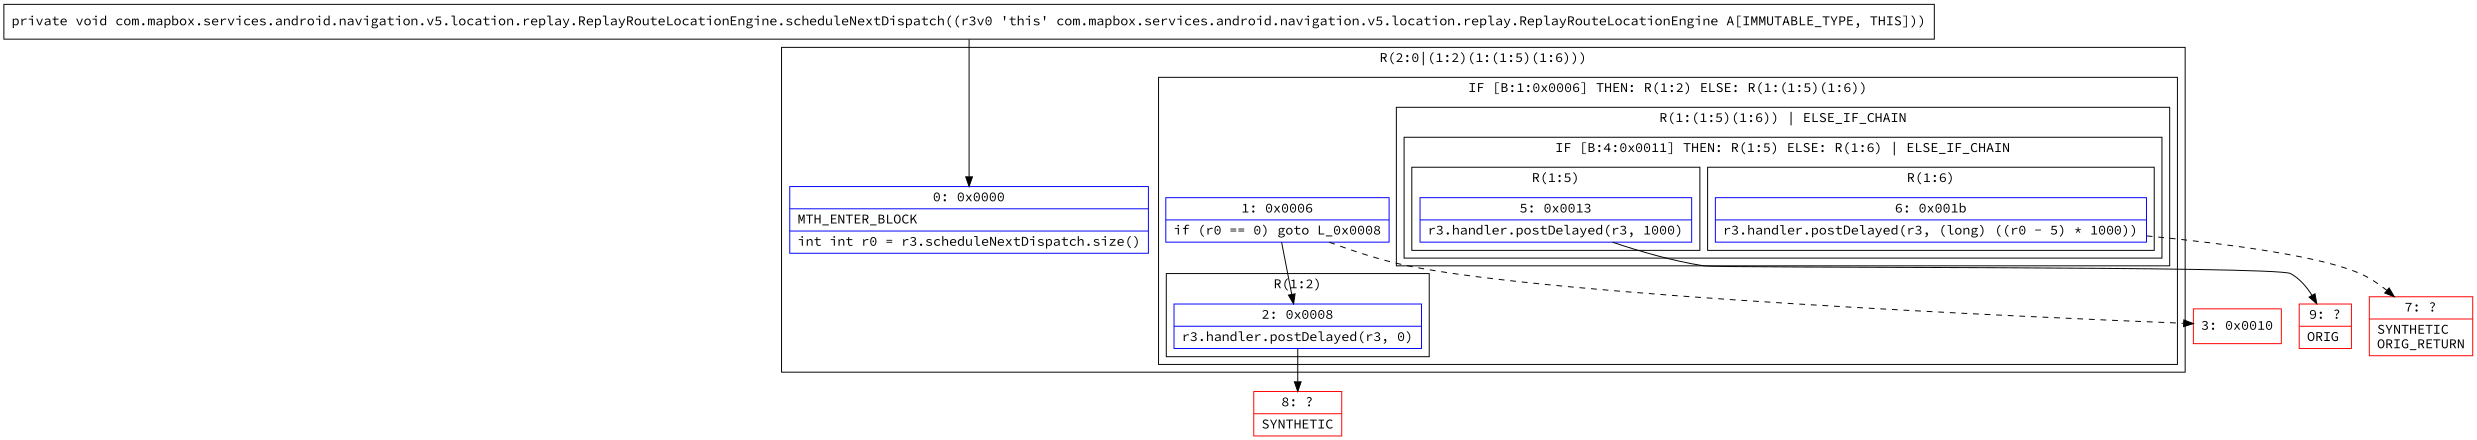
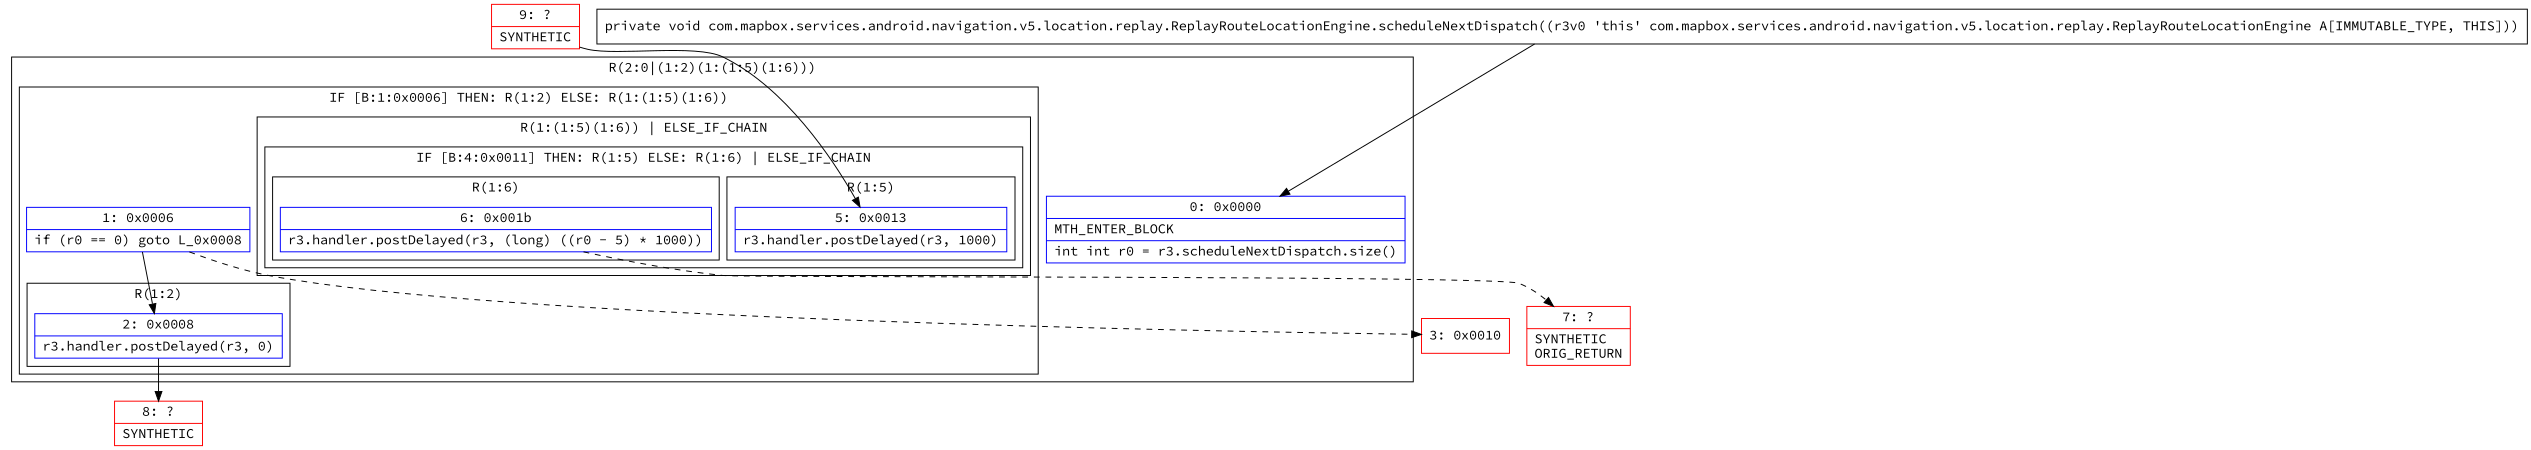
(1965, 268) -> (745, 70)
(2323, 337) -> (536, 37)
